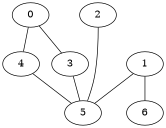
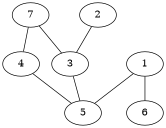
(31, 15) -> (31, 15)
(96, 65) -> (84, 40)
